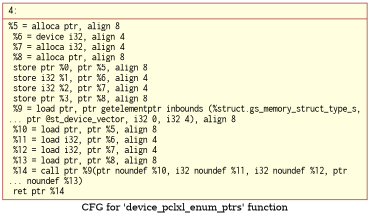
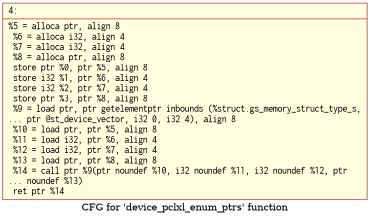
(66, 37) -> (66, 37)
